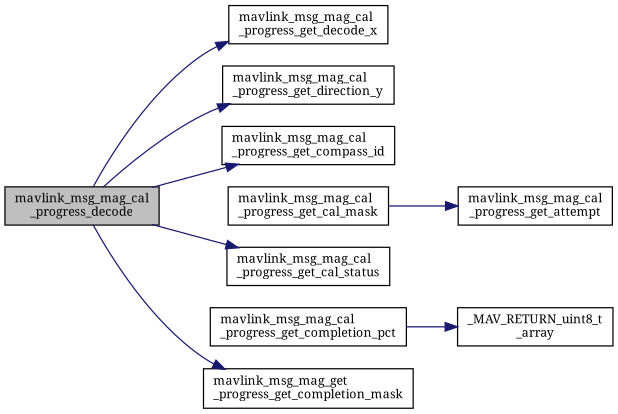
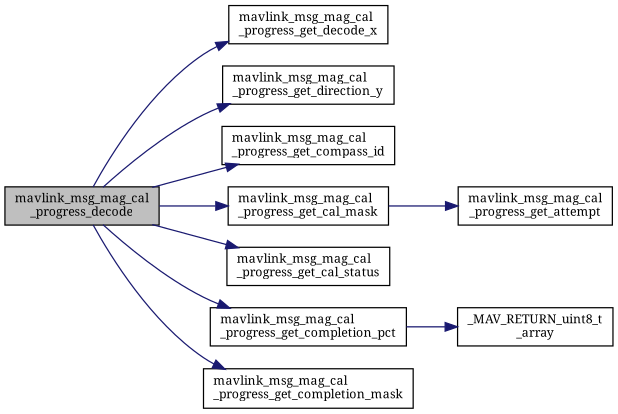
none -> (187, 206)
none -> (157, 269)
(308, 388) -> (308, 388)
